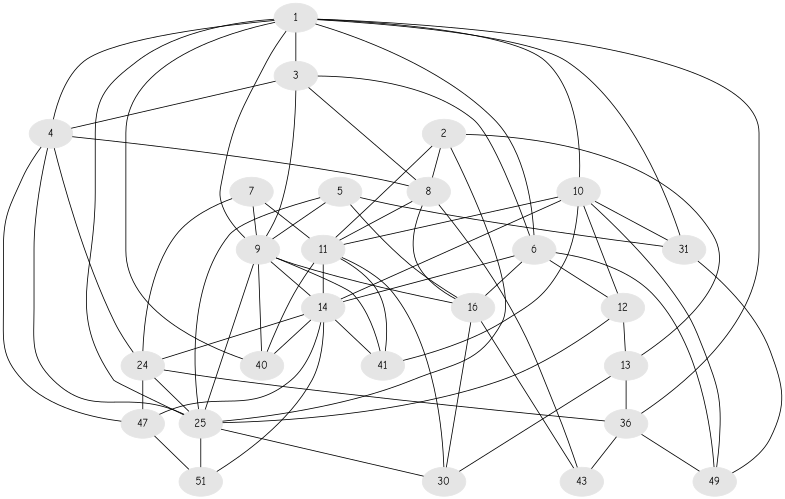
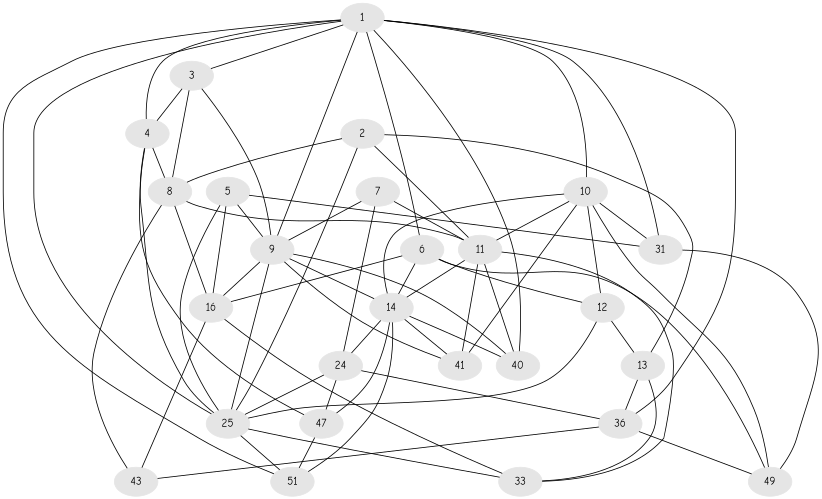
(459, 110) -> none
none -> (3, 182)
(84, 248) -> none
(444, 482) -> (520, 482)
